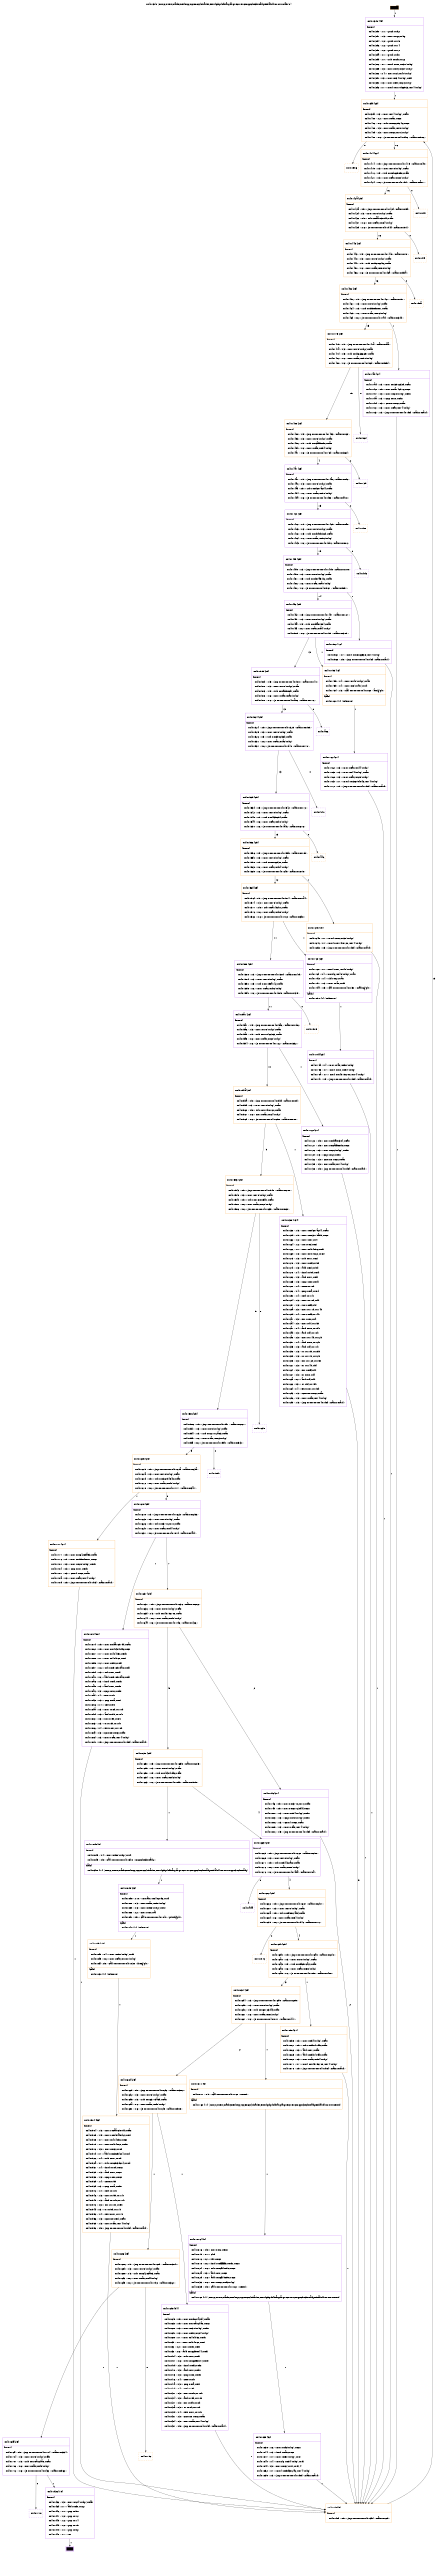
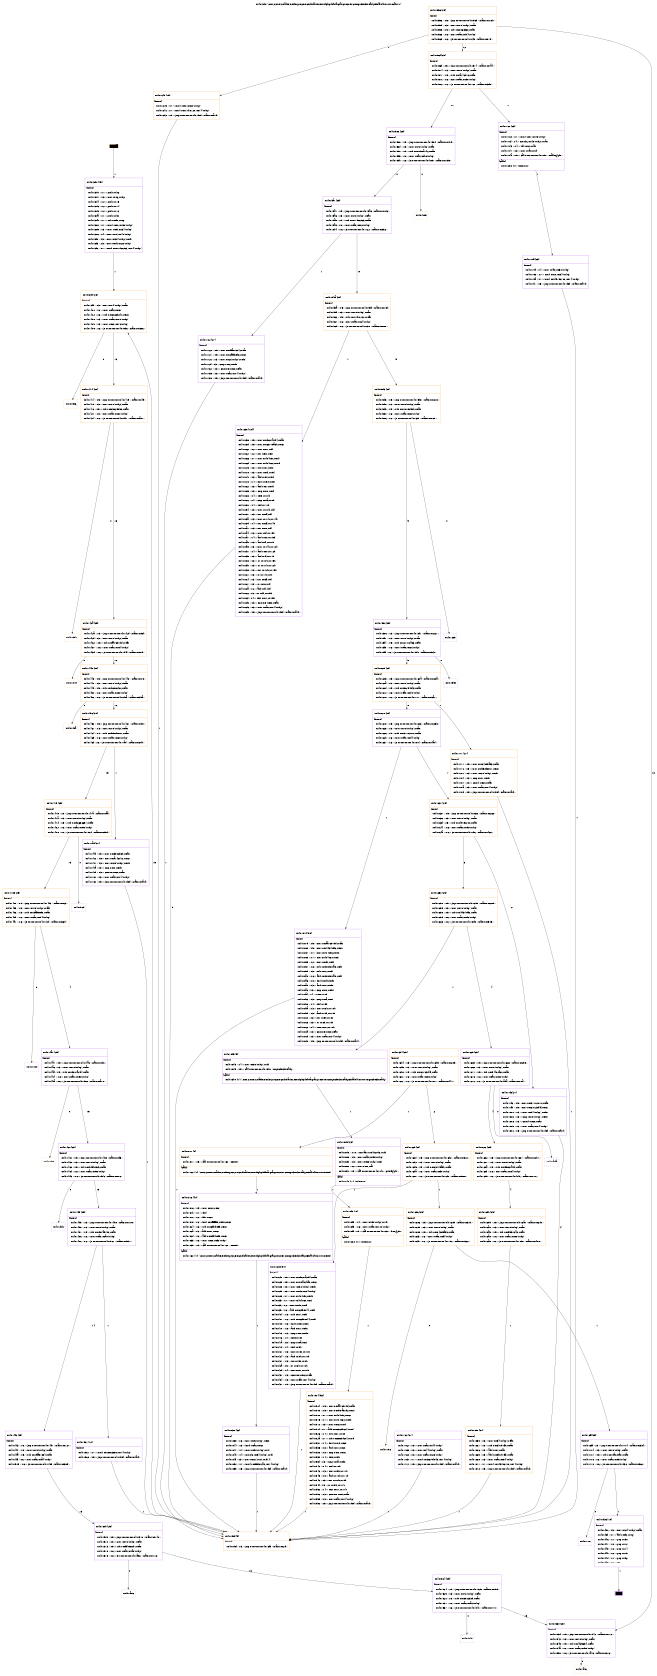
(354, 686) -> none
(275, 834) -> (651, 774)
(259, 1959) -> none
(285, 1981) -> none
